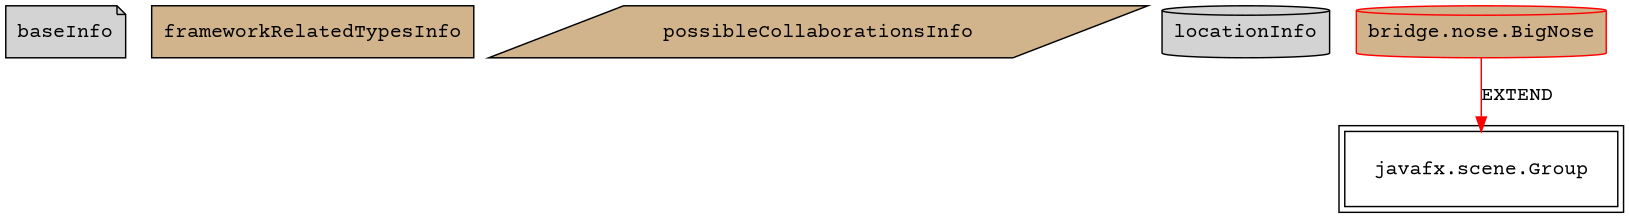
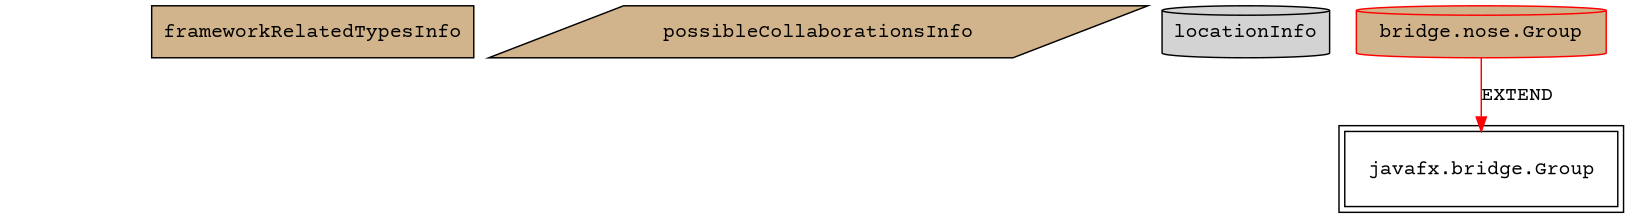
(66, 32) -> none
(1481, 32) -> (1481, 32)
(1481, 169) -> (1481, 169)
